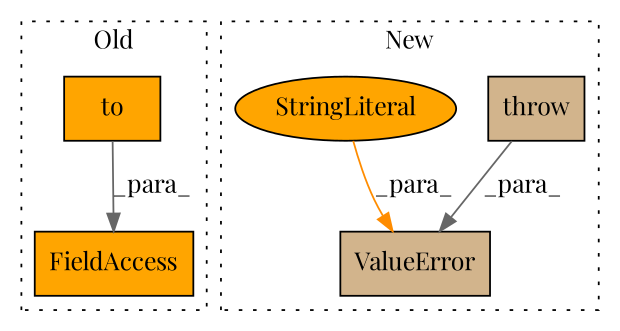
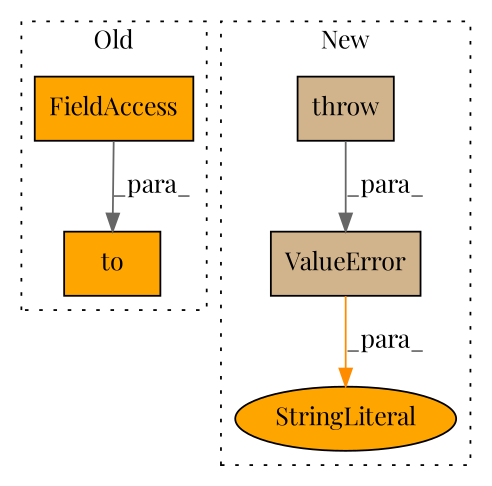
(113, 177) -> (113, 177)
(366, 179) -> (346, 332)
